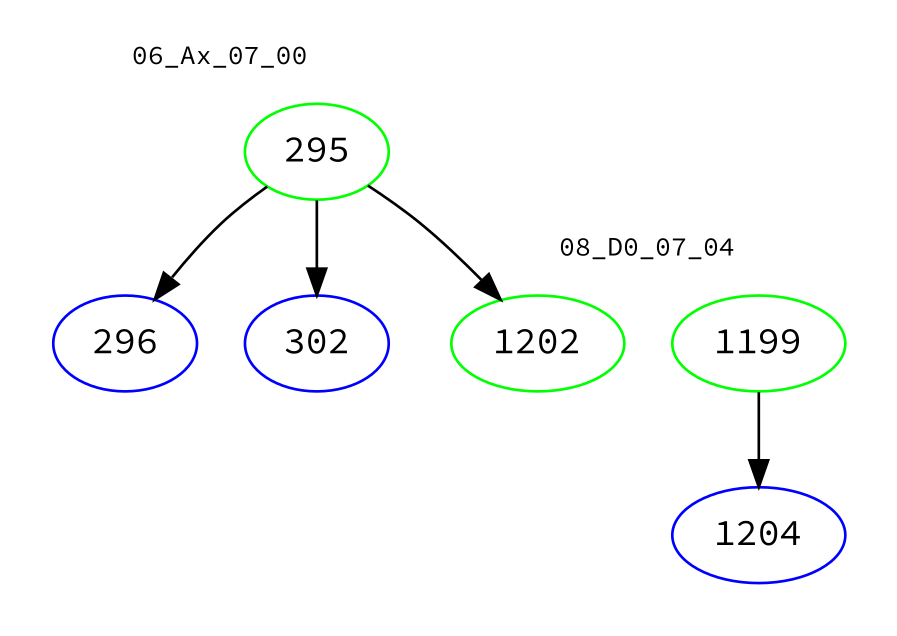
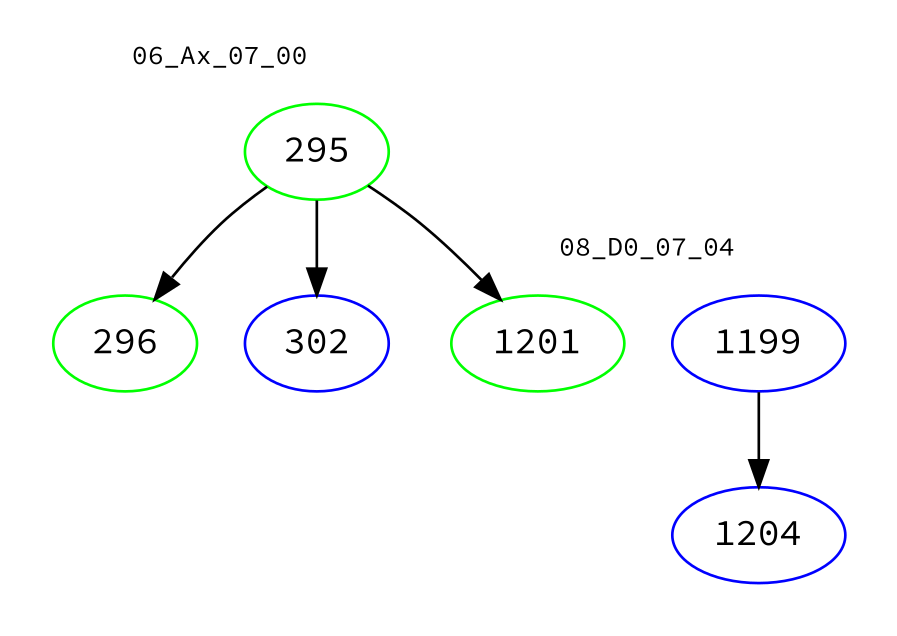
(125, 343) -> (125, 343)
(538, 343) -> (538, 343)
(759, 343) -> (759, 343)
